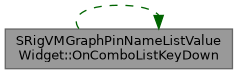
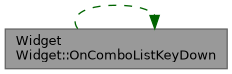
(119, 49) -> (116, 49)
